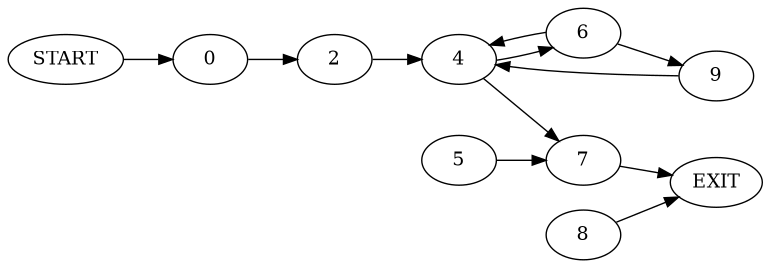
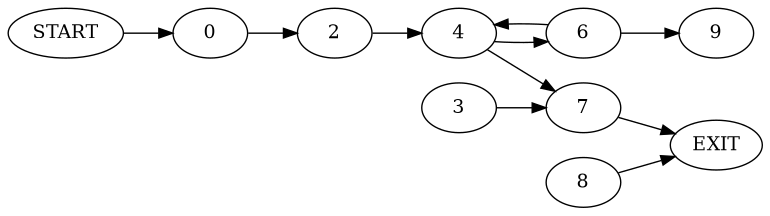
(594, 73) -> none
(459, 160) -> (459, 108)
